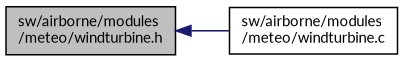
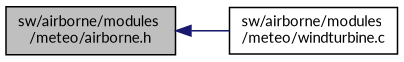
(91, 31) -> (91, 31)
